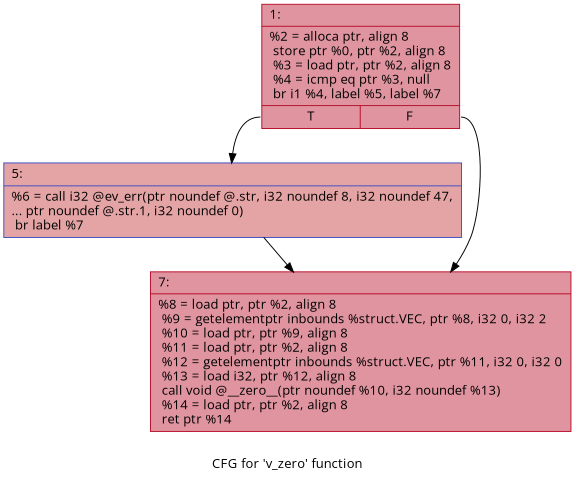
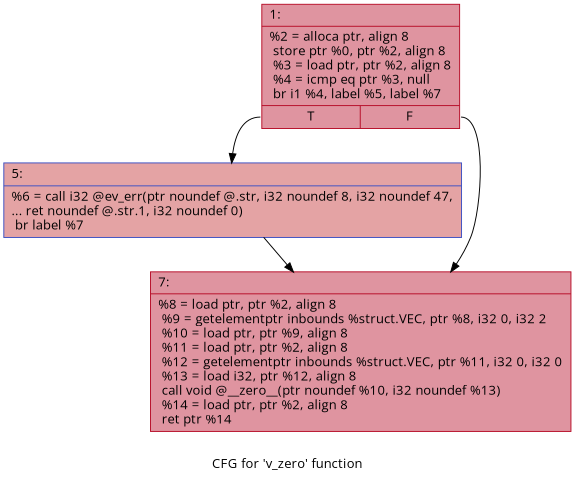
(128, 211) -> (128, 211)
